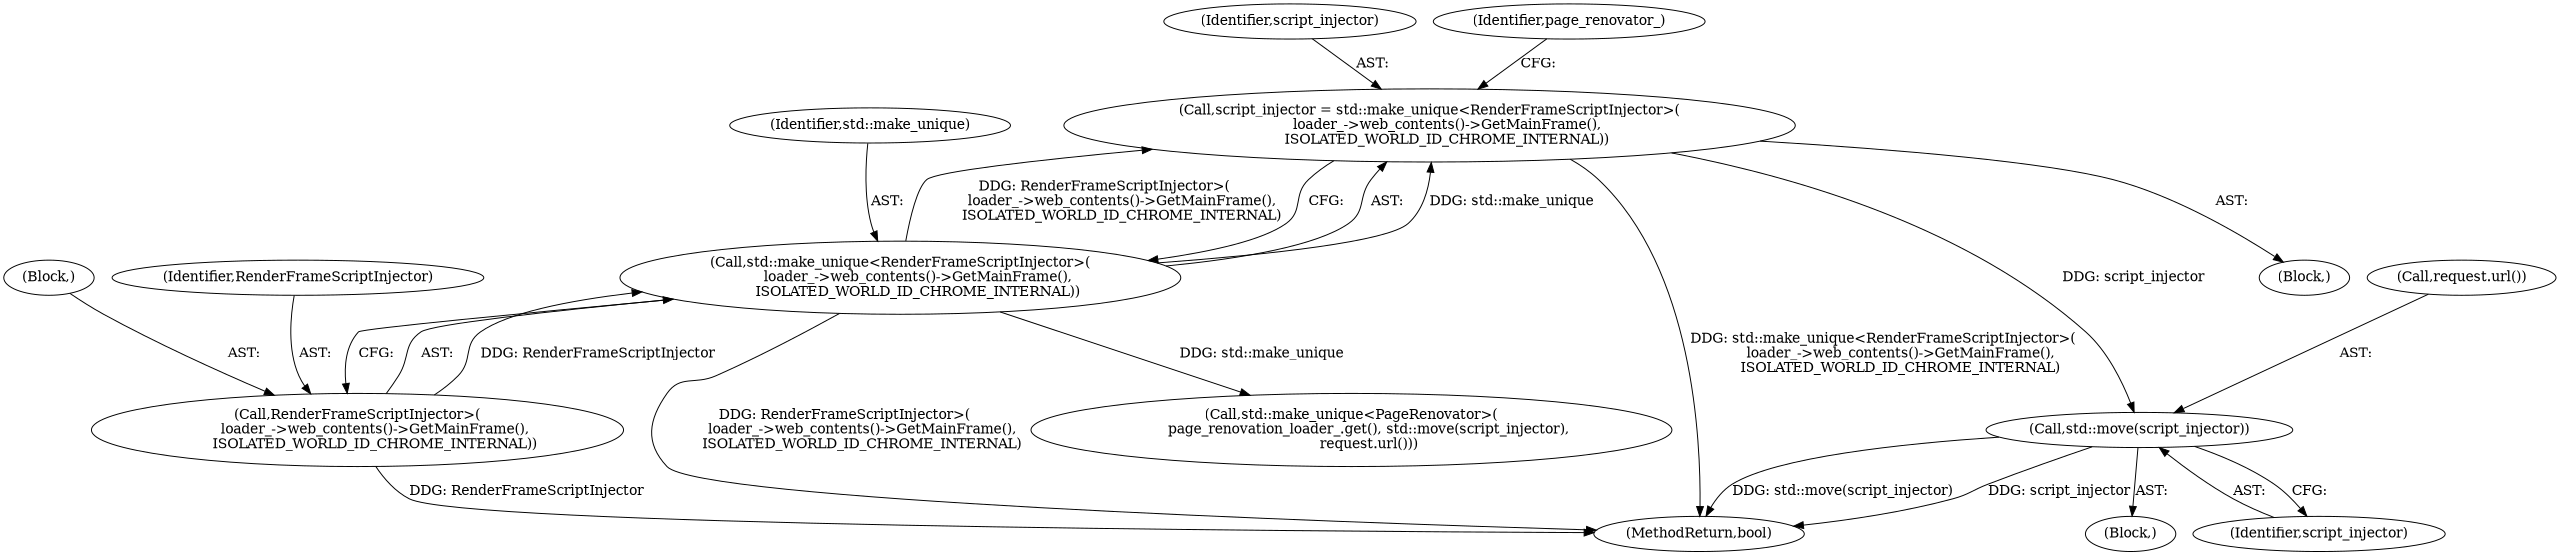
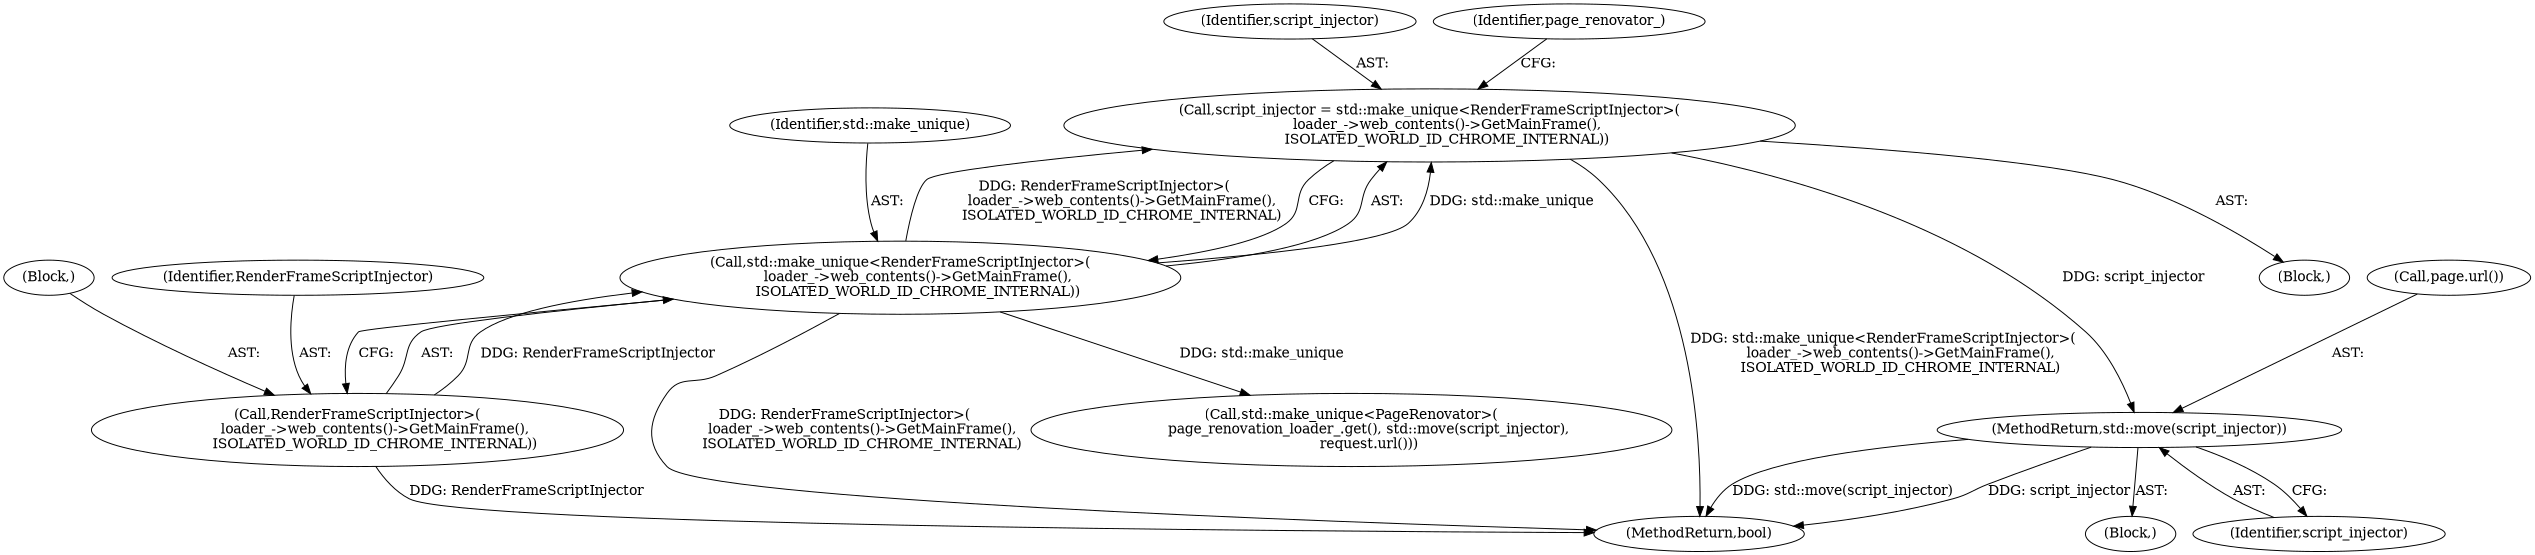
(2462, 278) -> (2449, 278)
(2139, 430) -> (2139, 430)
